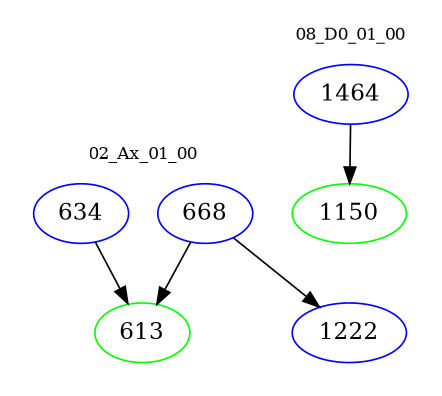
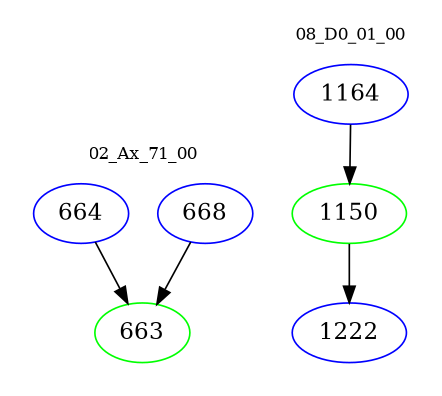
(351, 94) -> (351, 94)
(143, 155) -> (143, 155)
(81, 214) -> (81, 214)
(256, 256) -> (349, 265)
(142, 333) -> (142, 333)
